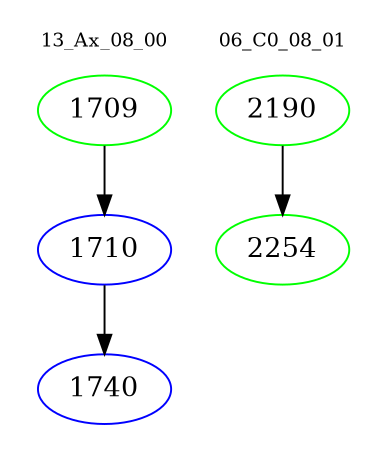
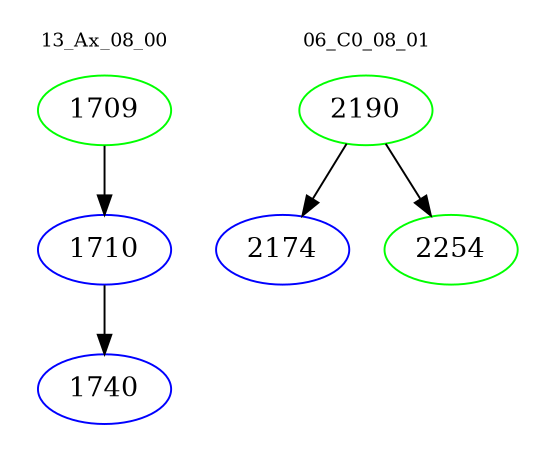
none -> (283, 250)
